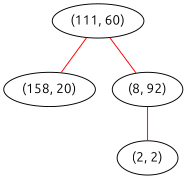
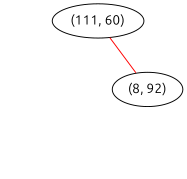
(50, 89) -> none
(148, 158) -> none
